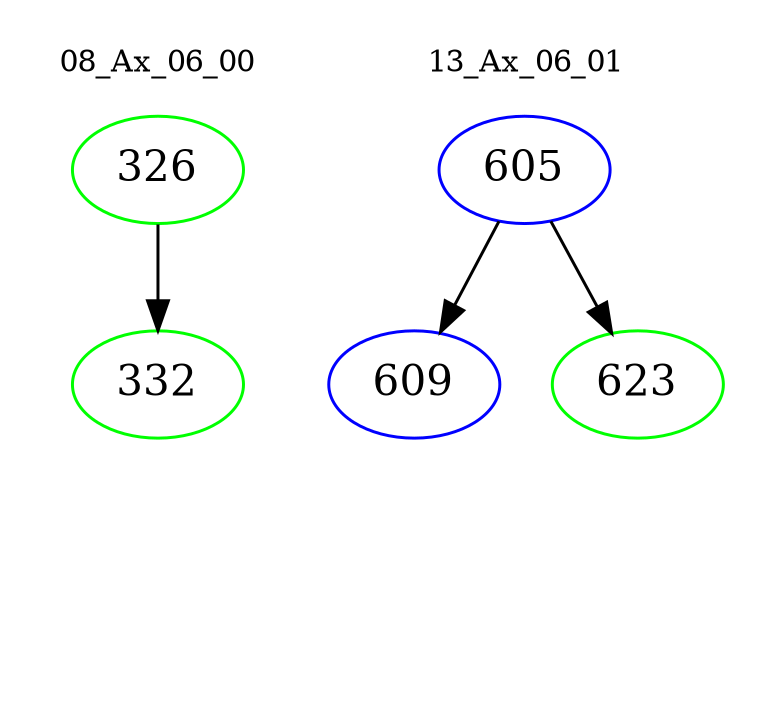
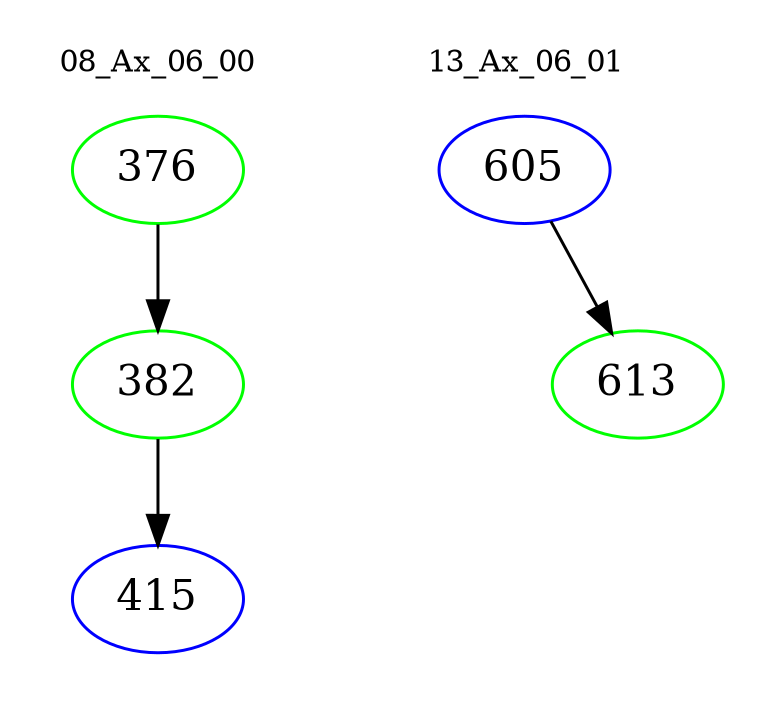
(158, 170) -> (158, 170)
(158, 384) -> (158, 384)
(414, 384) -> none
(638, 384) -> (638, 384)
none -> (158, 599)
